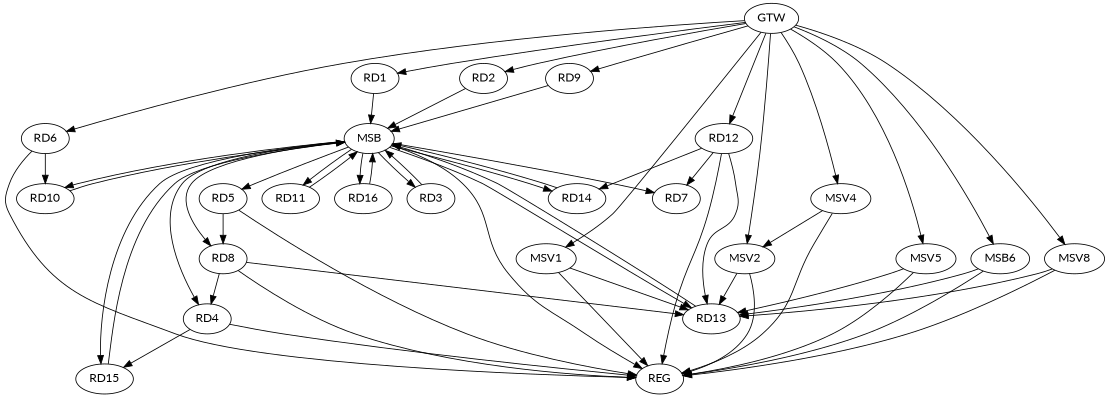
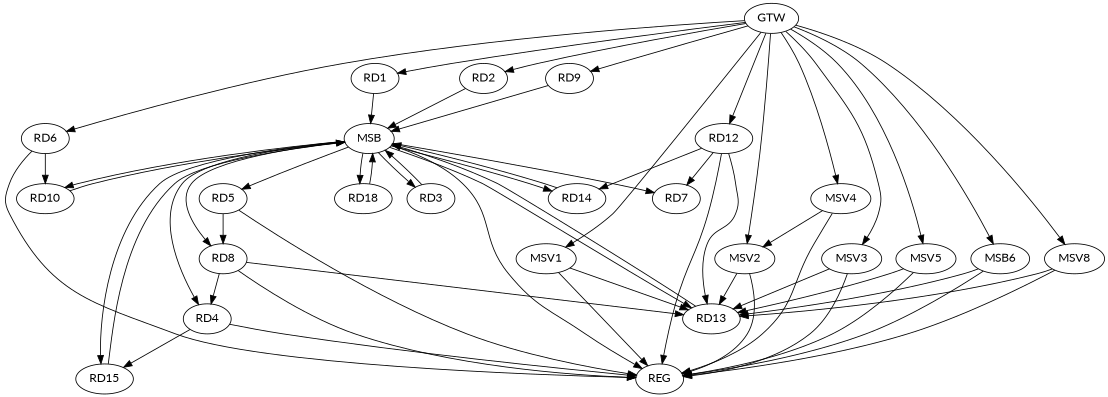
(291, 199) -> none
(363, 199) -> (363, 199)
none -> (852, 259)
